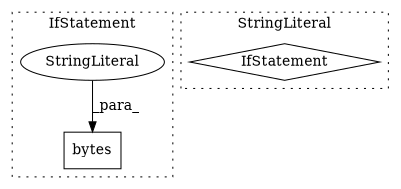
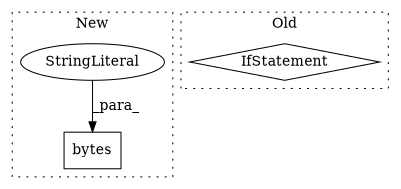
(93, 24) -> (93, 24)
(285, 24) -> (285, 24)
